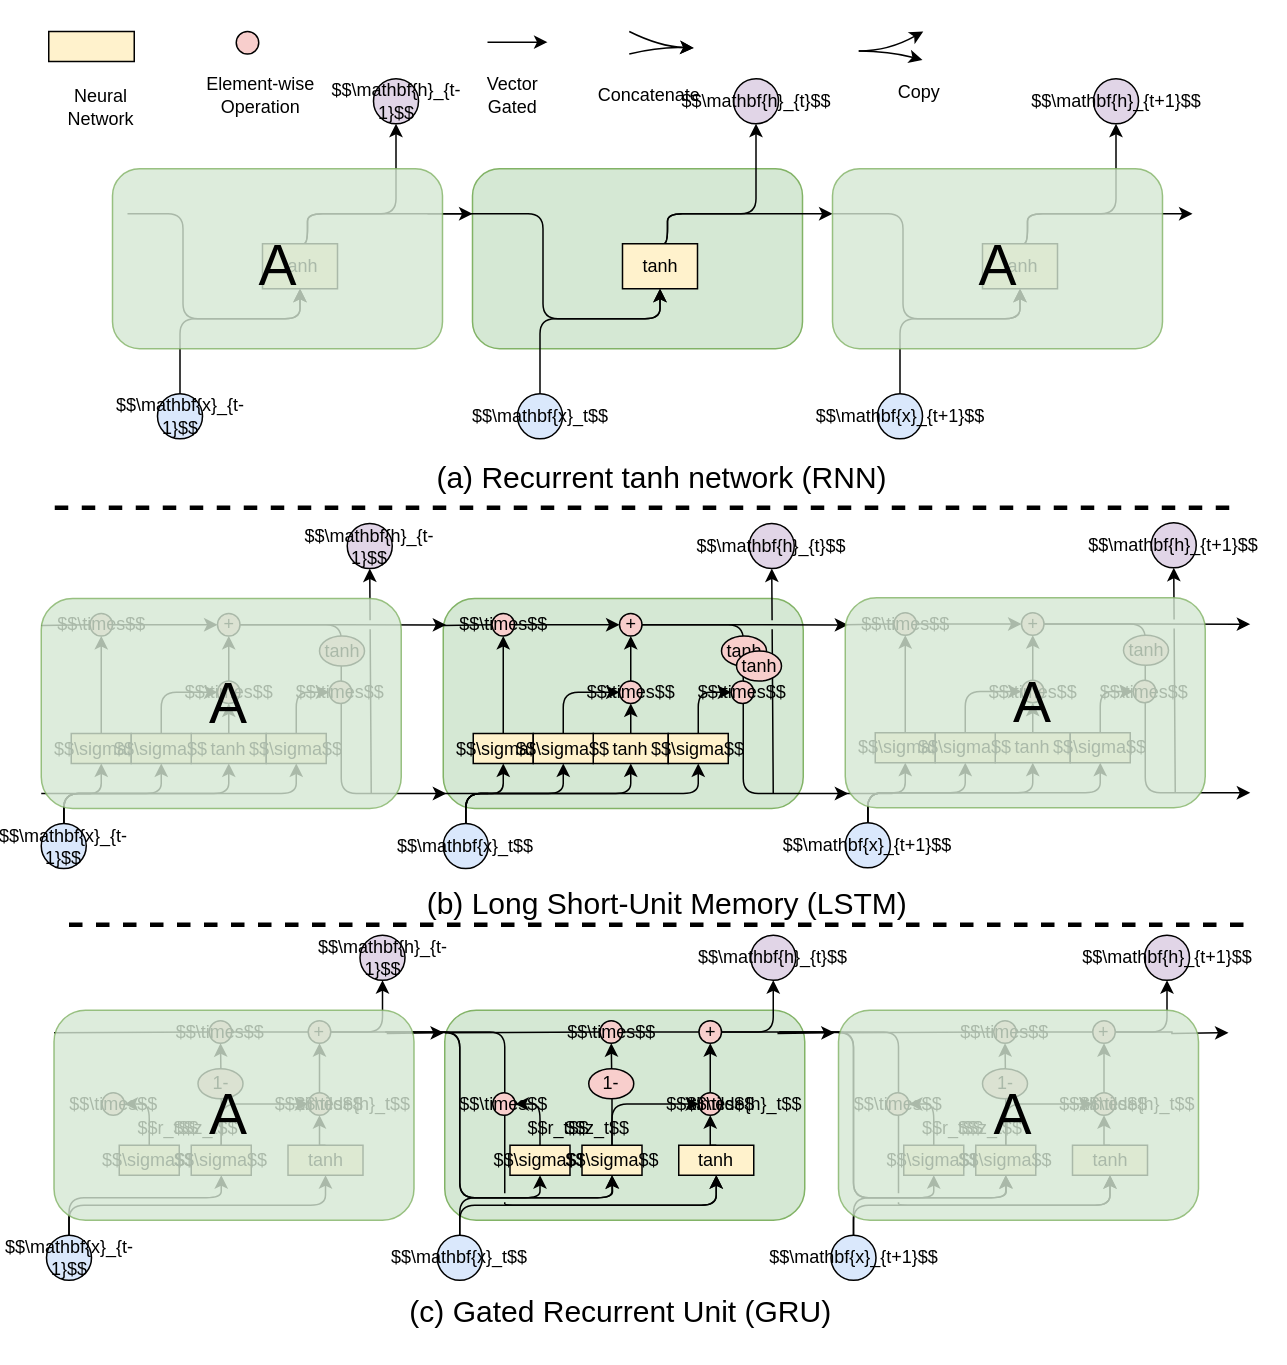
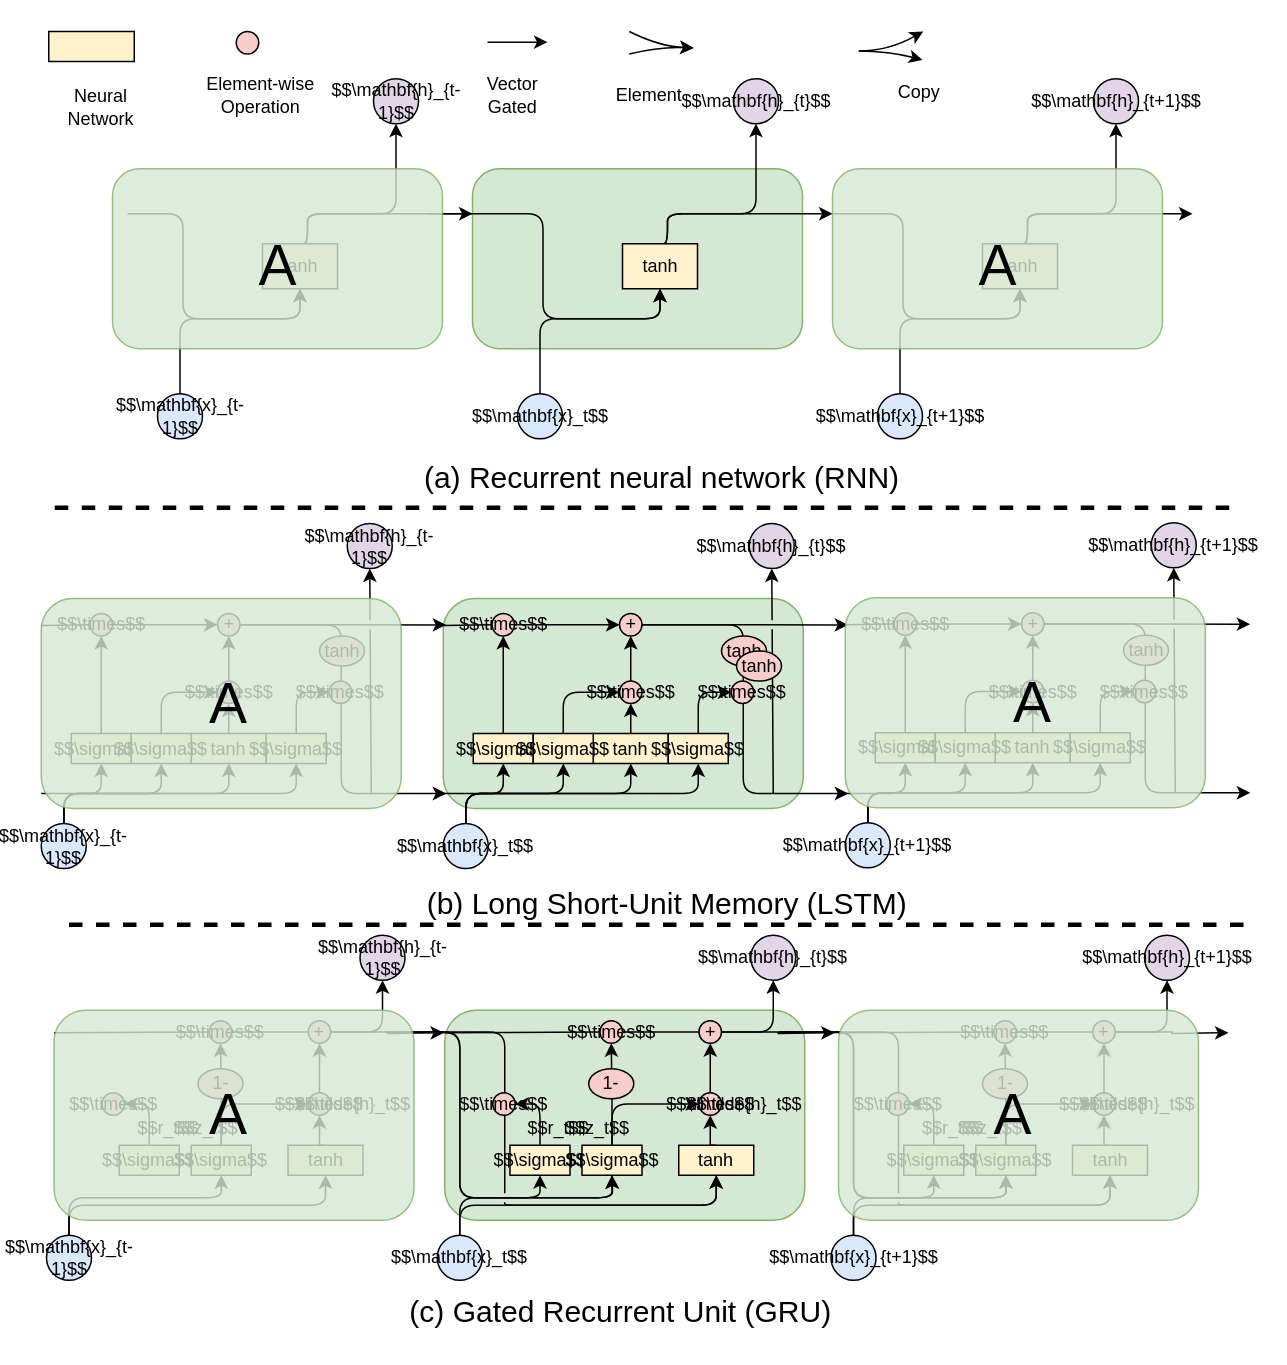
(650, 95) -> (650, 95)
(662, 476) -> (662, 476)
